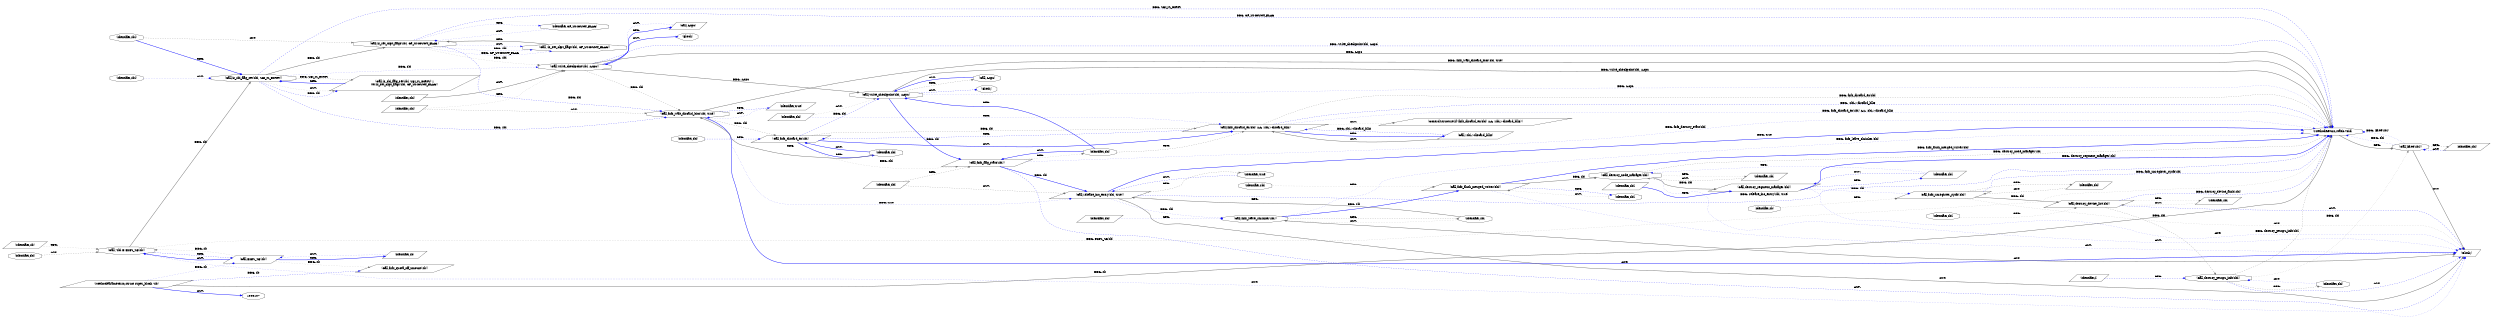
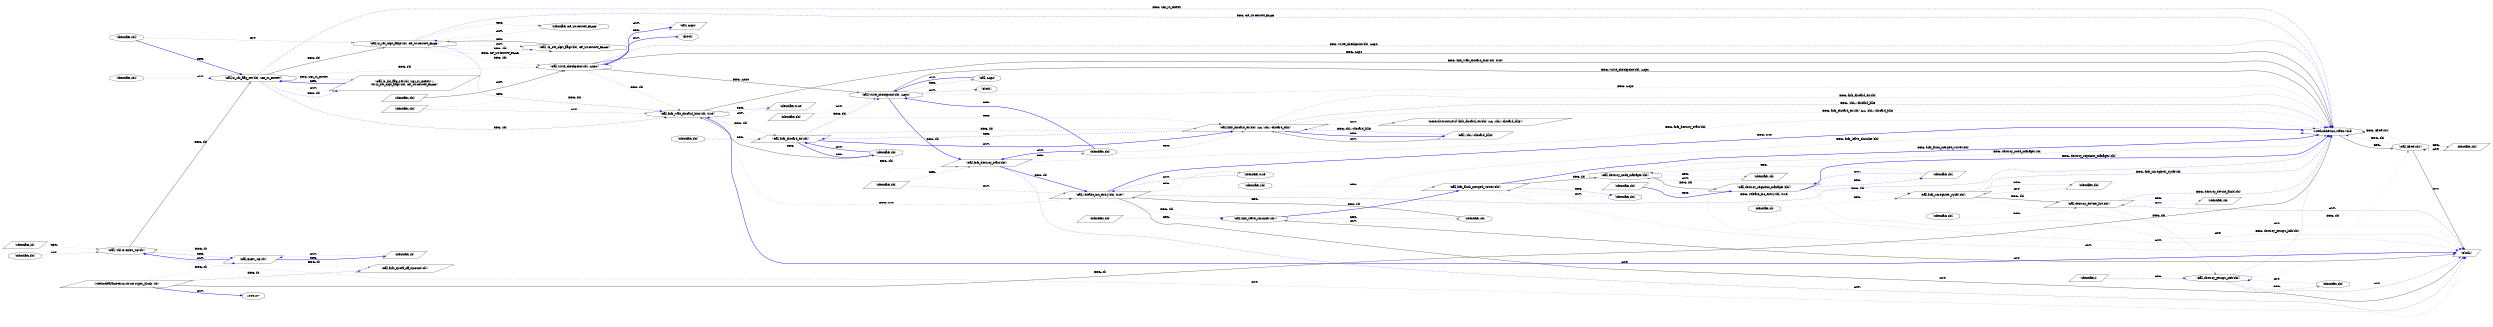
(987, 163) -> (987, 163)
(1249, 241) -> none
